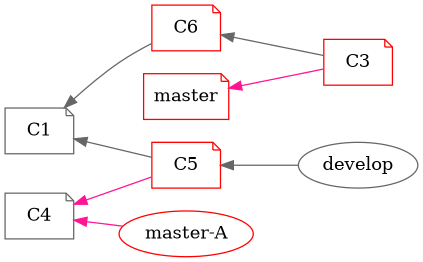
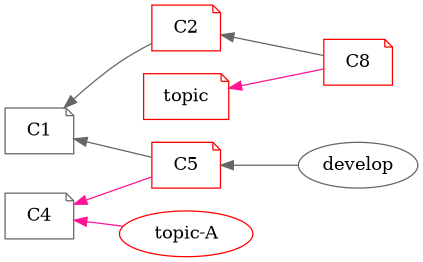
(186, 28) -> (186, 28)
(358, 62) -> (358, 62)
(186, 97) -> (186, 97)
(186, 234) -> (186, 234)
